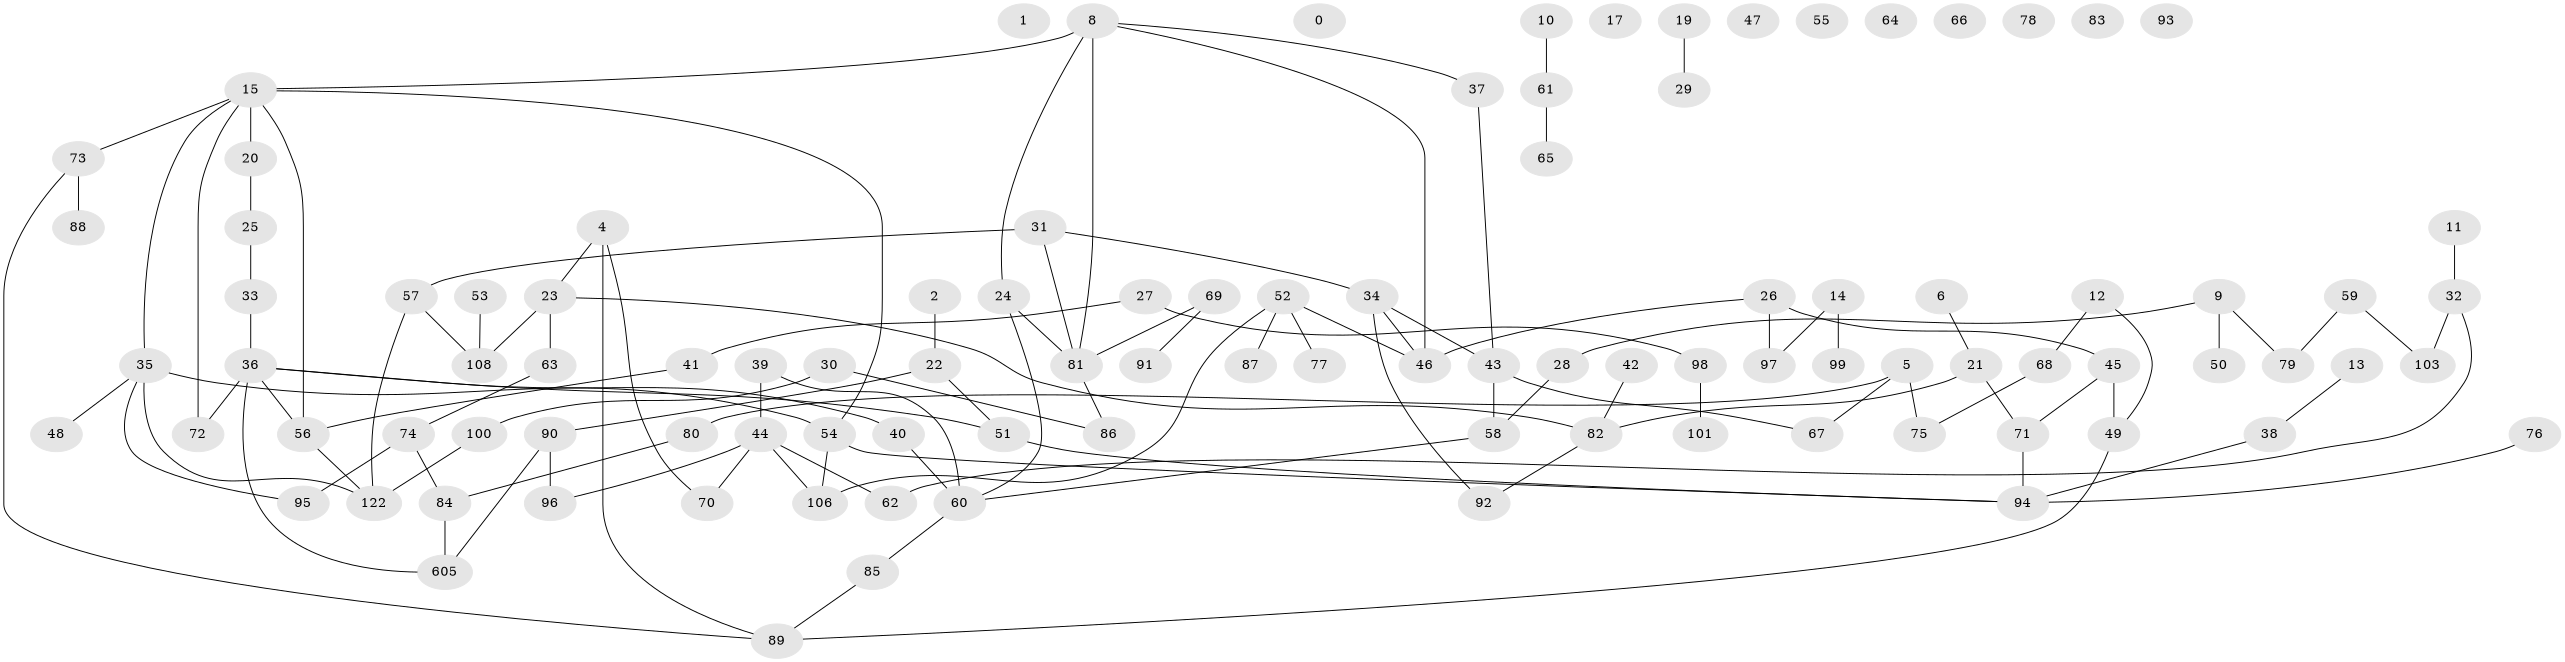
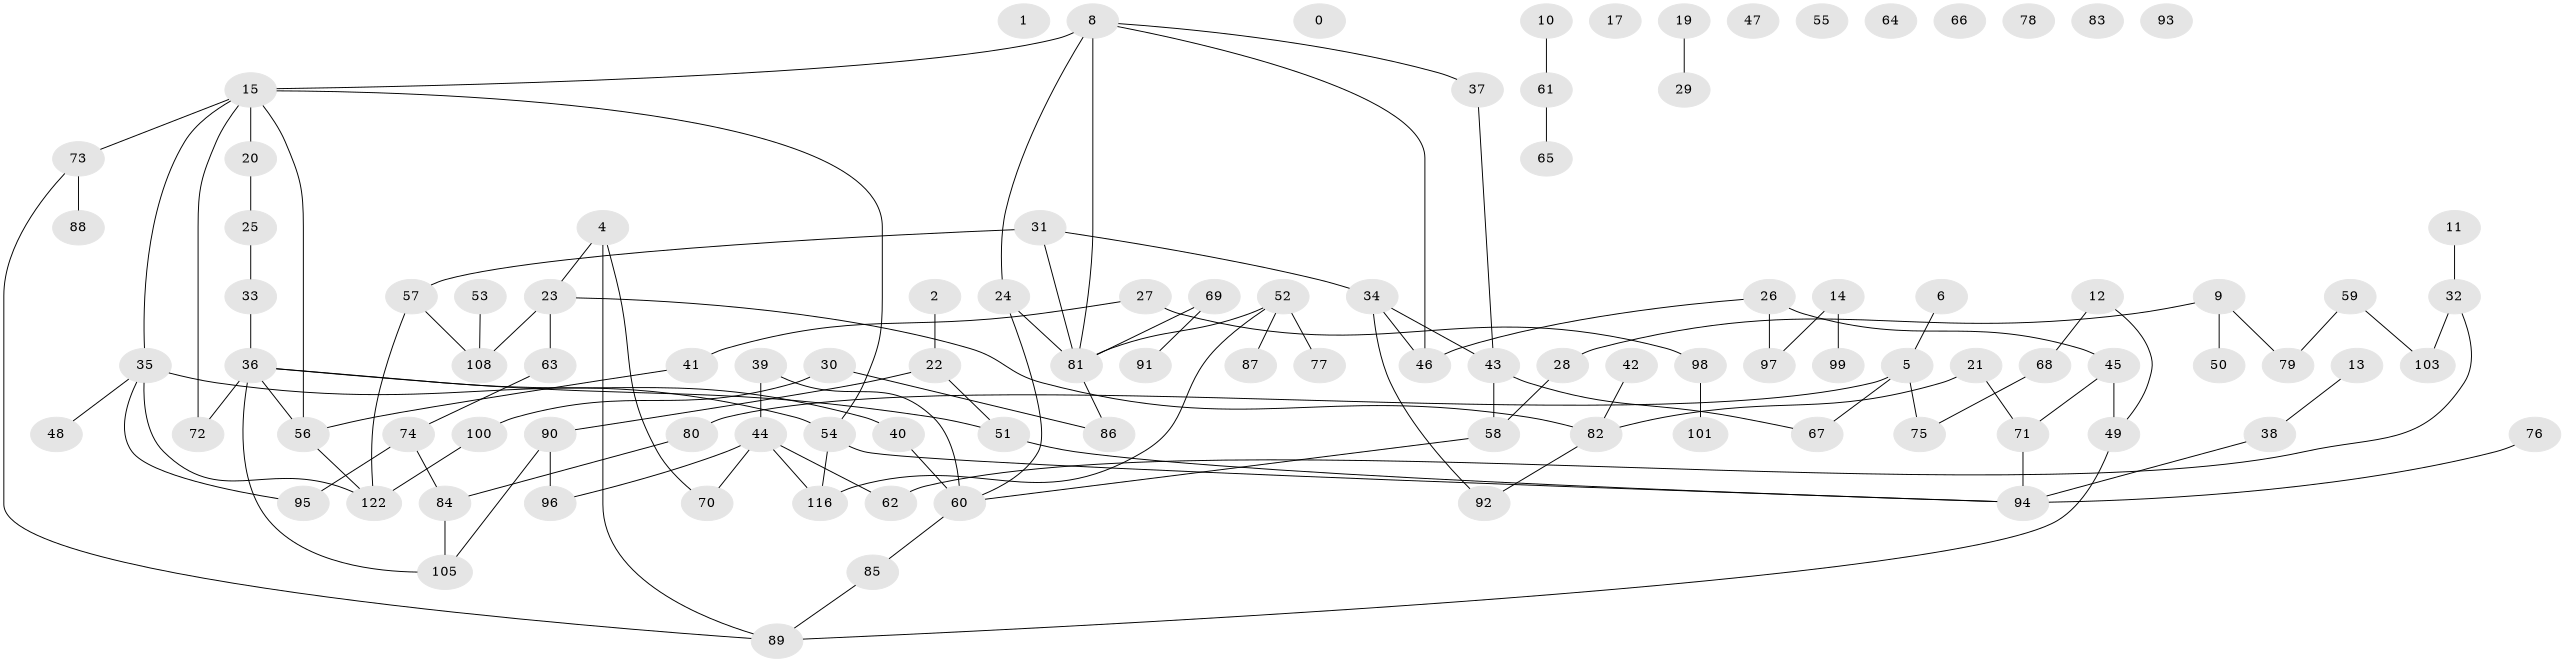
(1349, 329) -> (1193, 329)
(1962, 337) -> (1921, 337)
(820, 503) -> (820, 503)
(445, 572) -> (445, 572)
